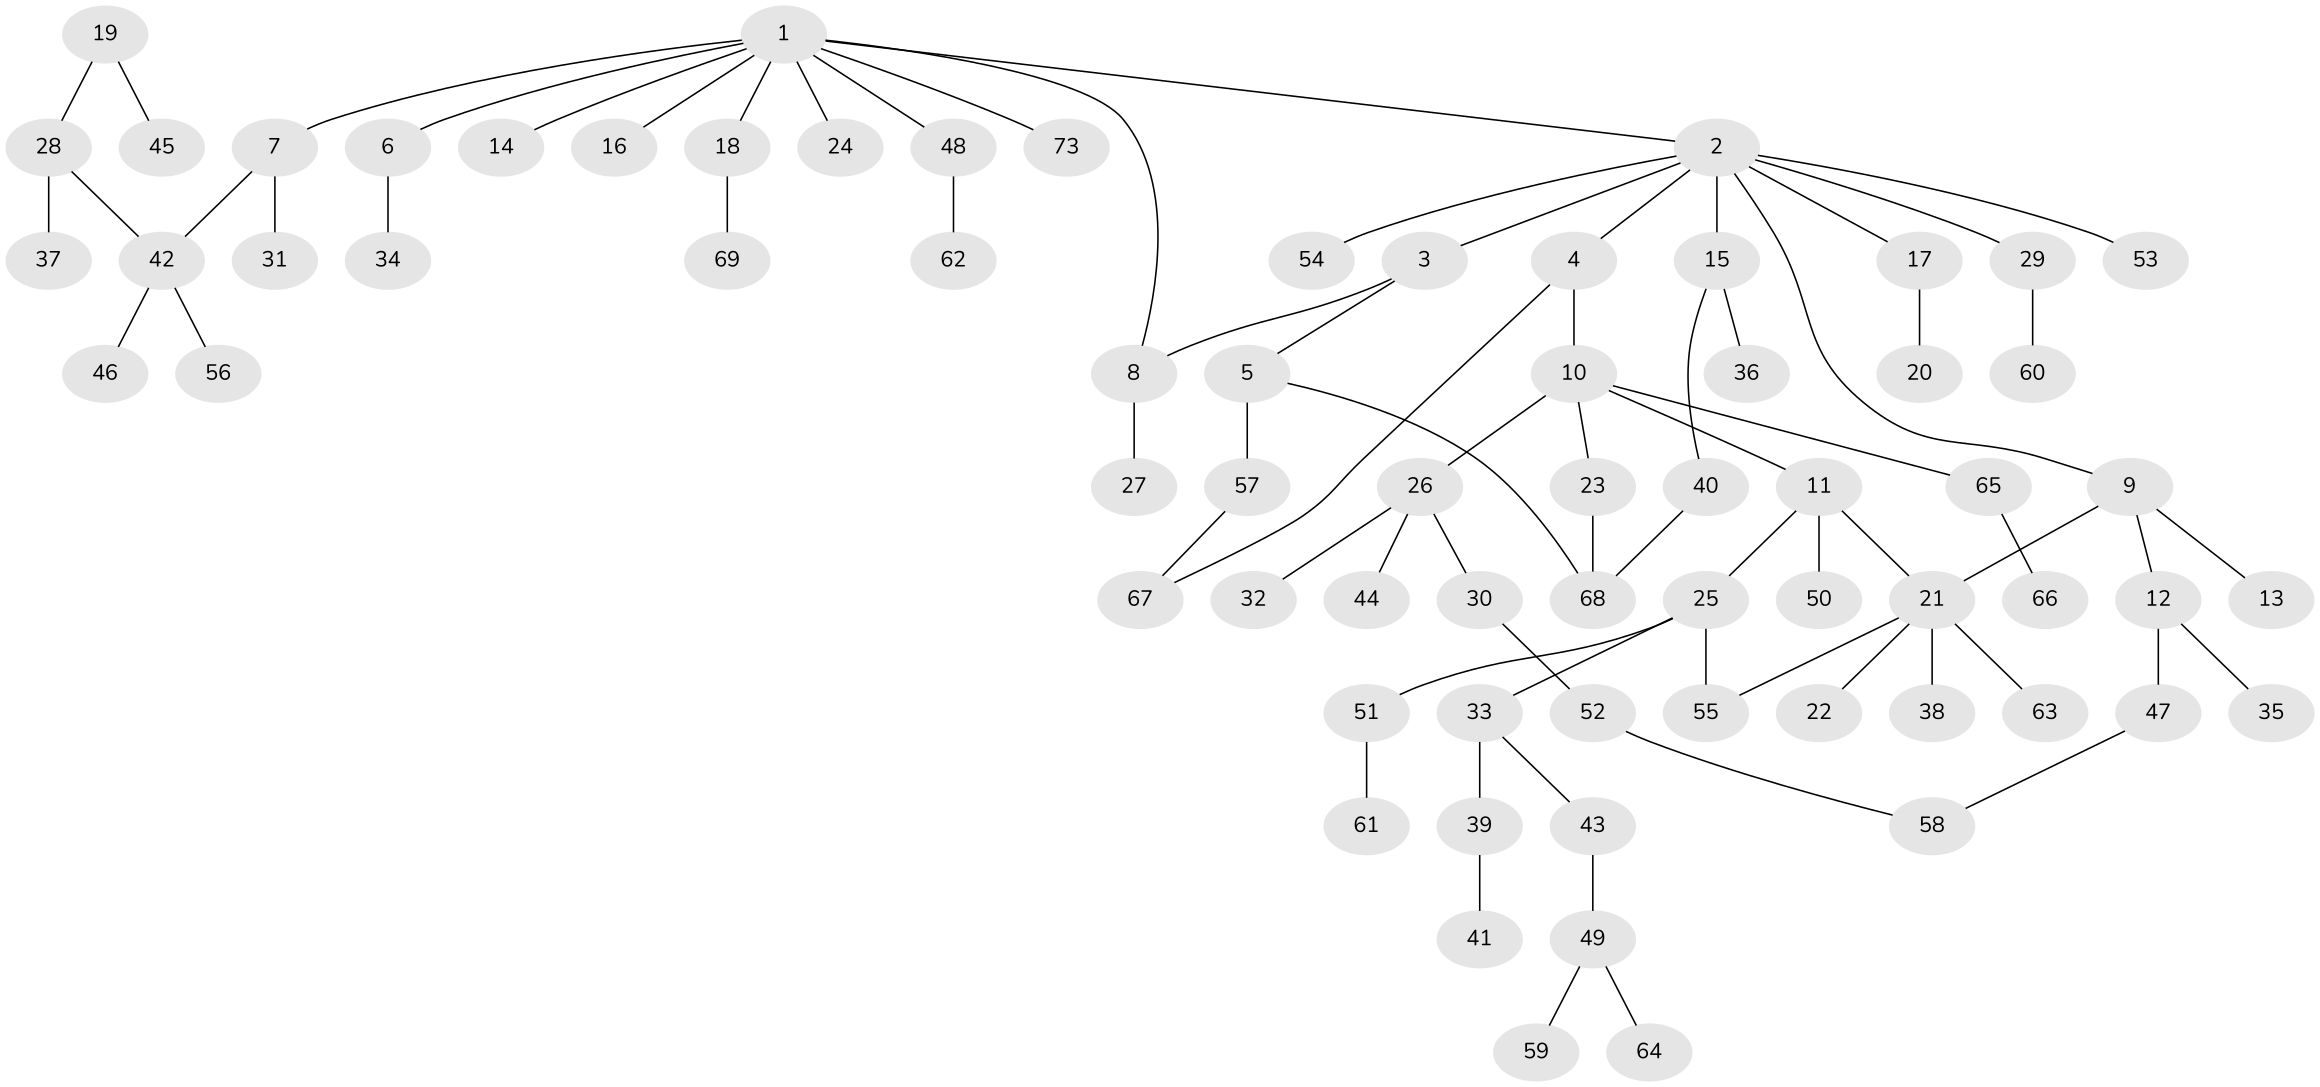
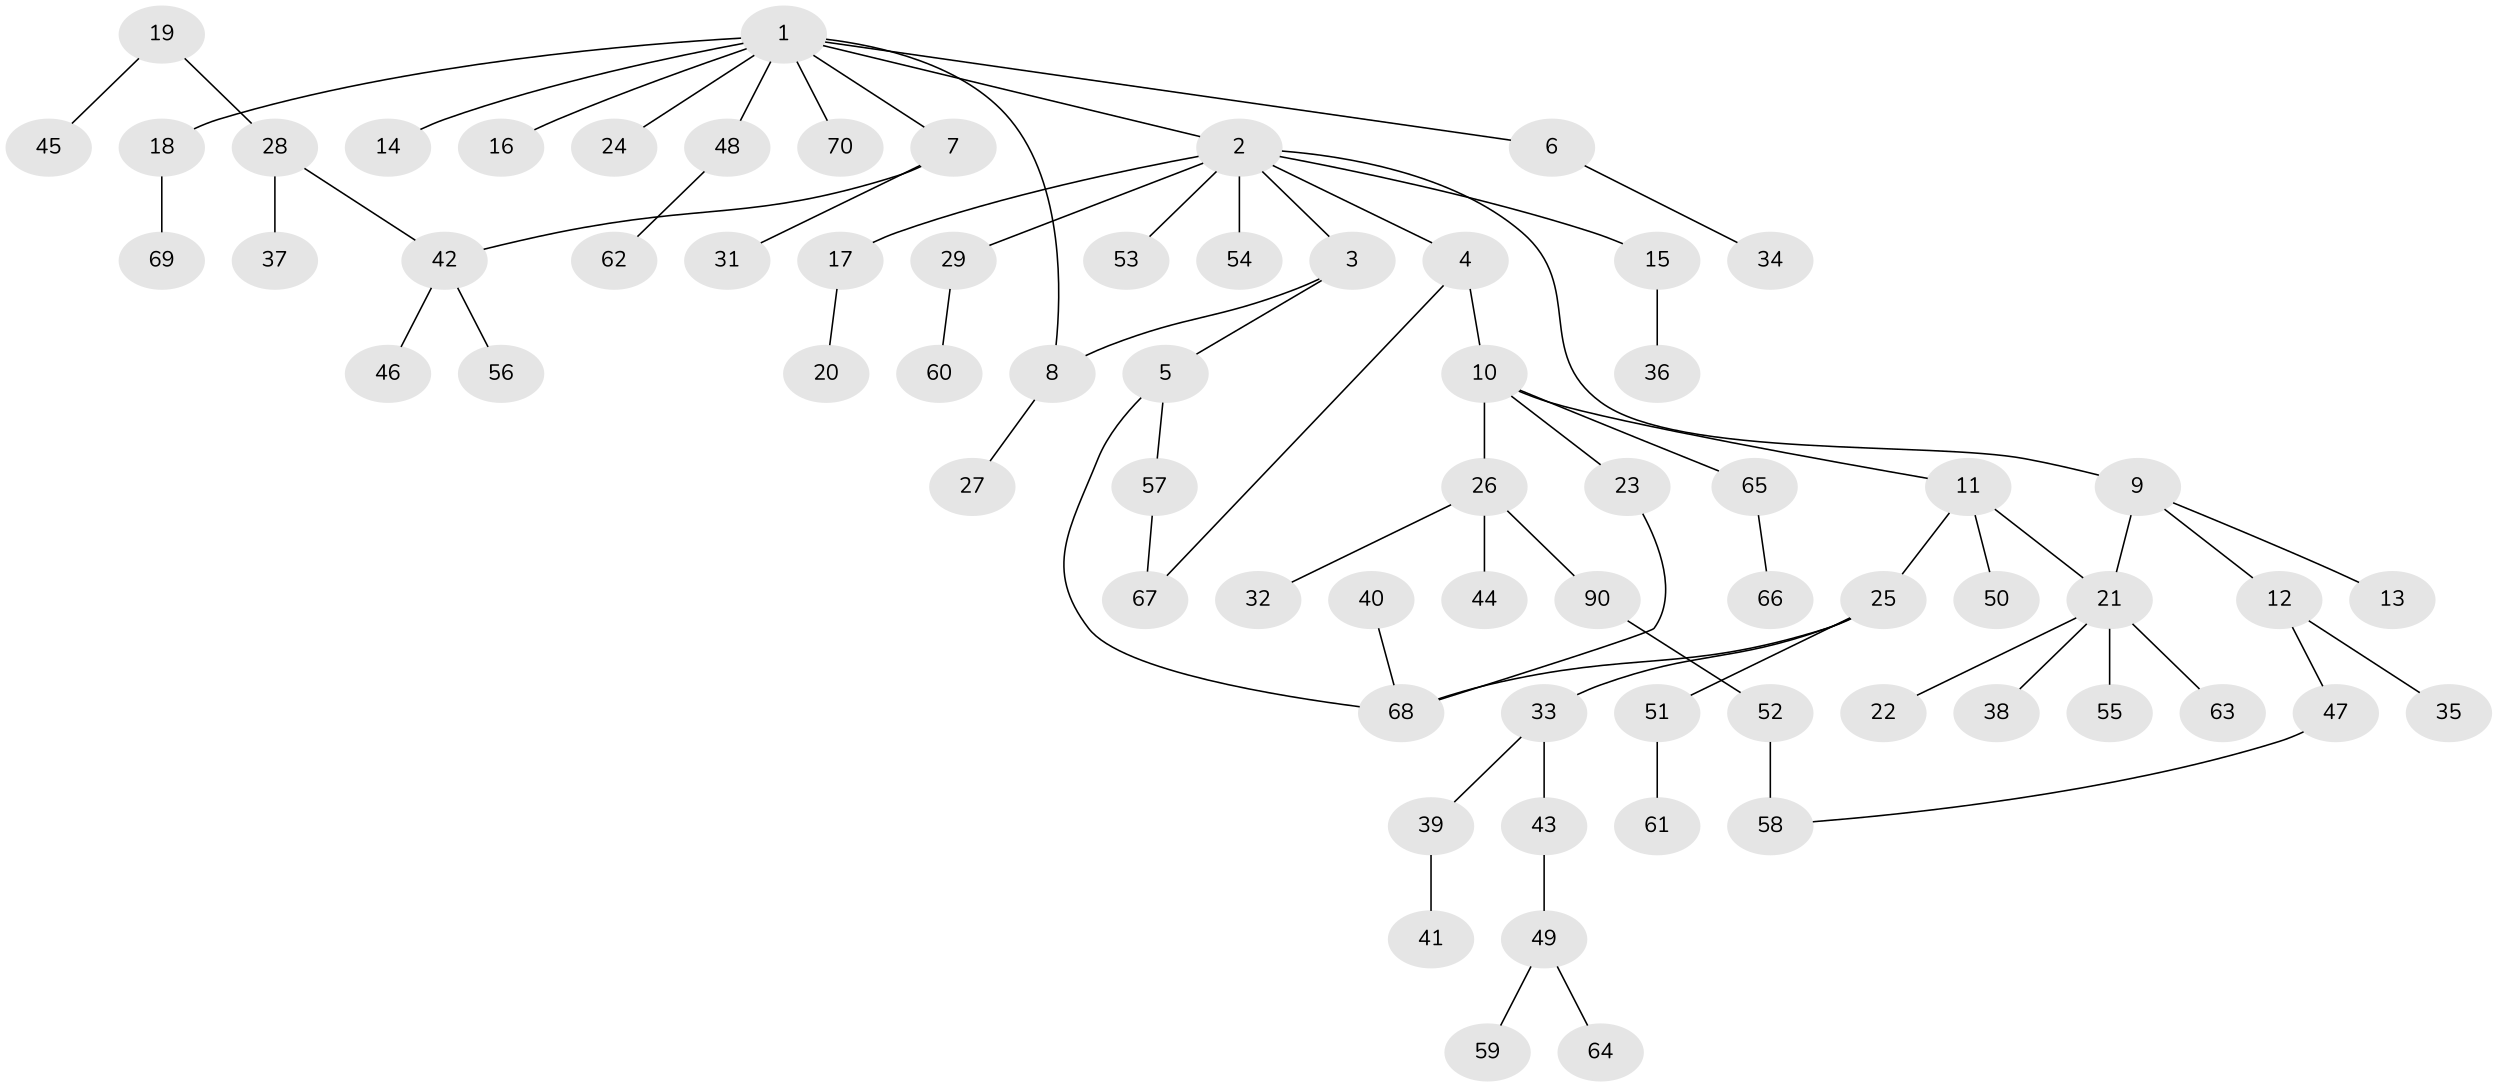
(1067, 148) -> (840, 148)
(1688, 373) -> none
(1480, 600) -> (1598, 600)
(1706, 657) -> (1635, 662)
